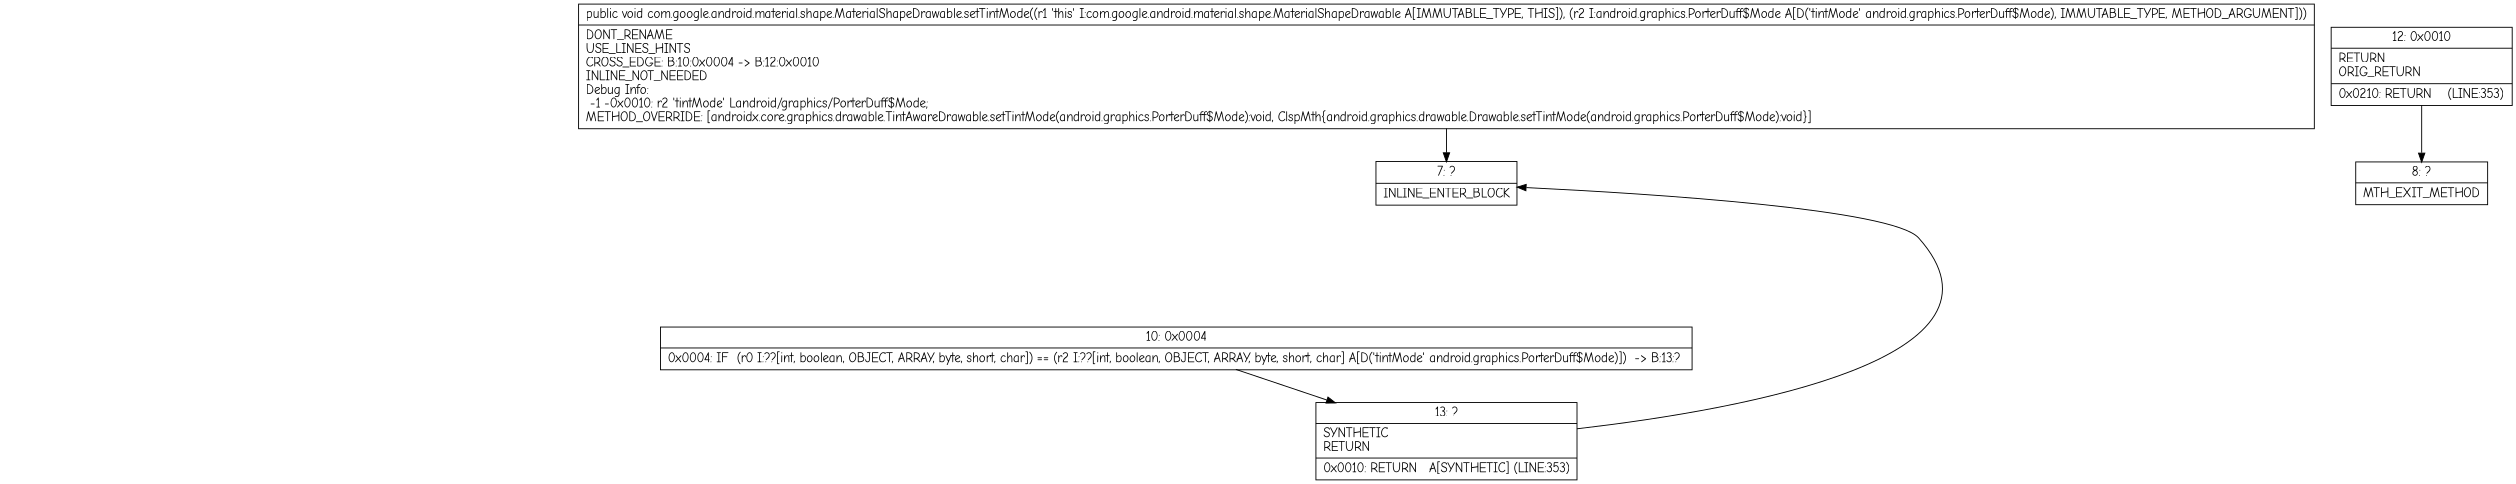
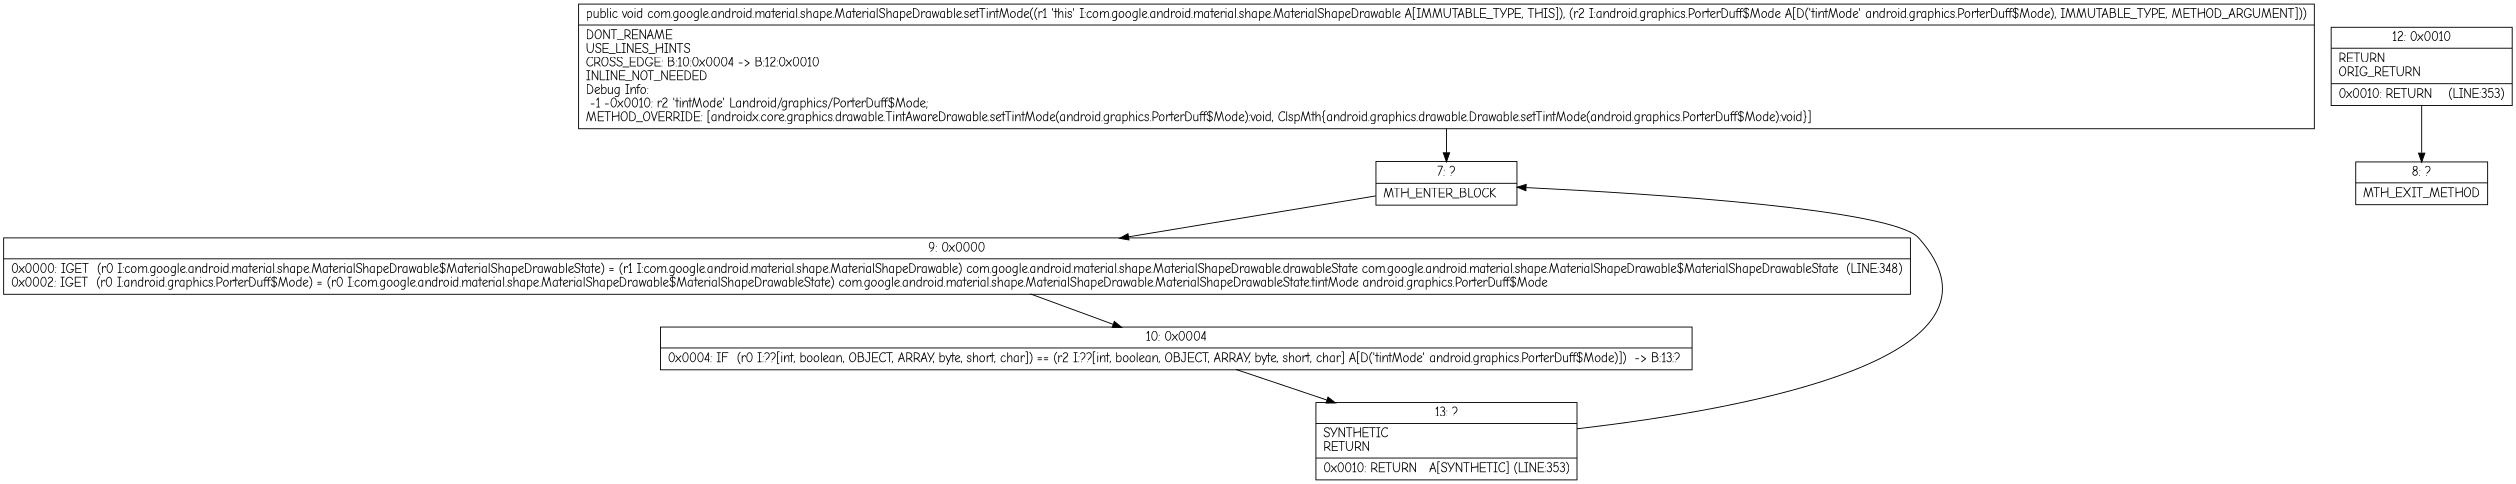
(2421, 94) -> (2422, 94)
(1446, 194) -> (1440, 194)
none -> (957, 266)
